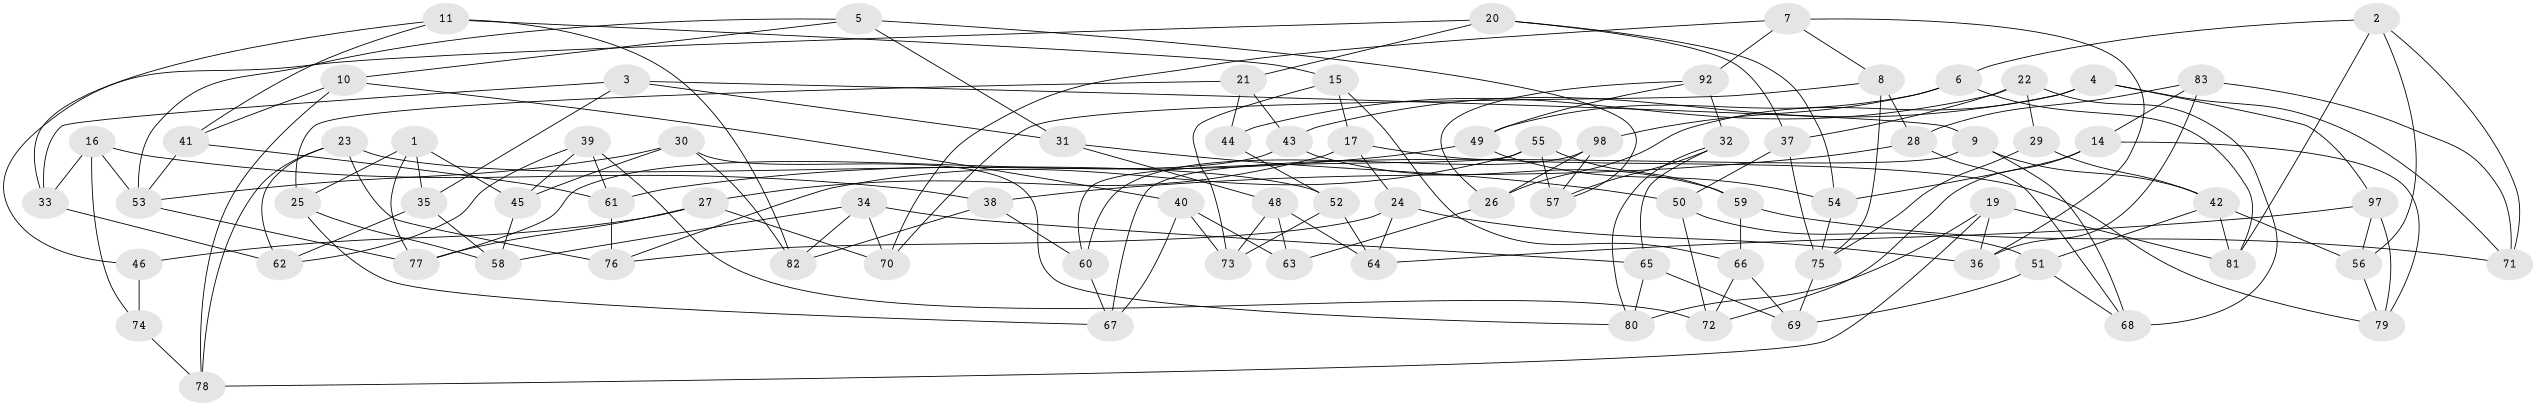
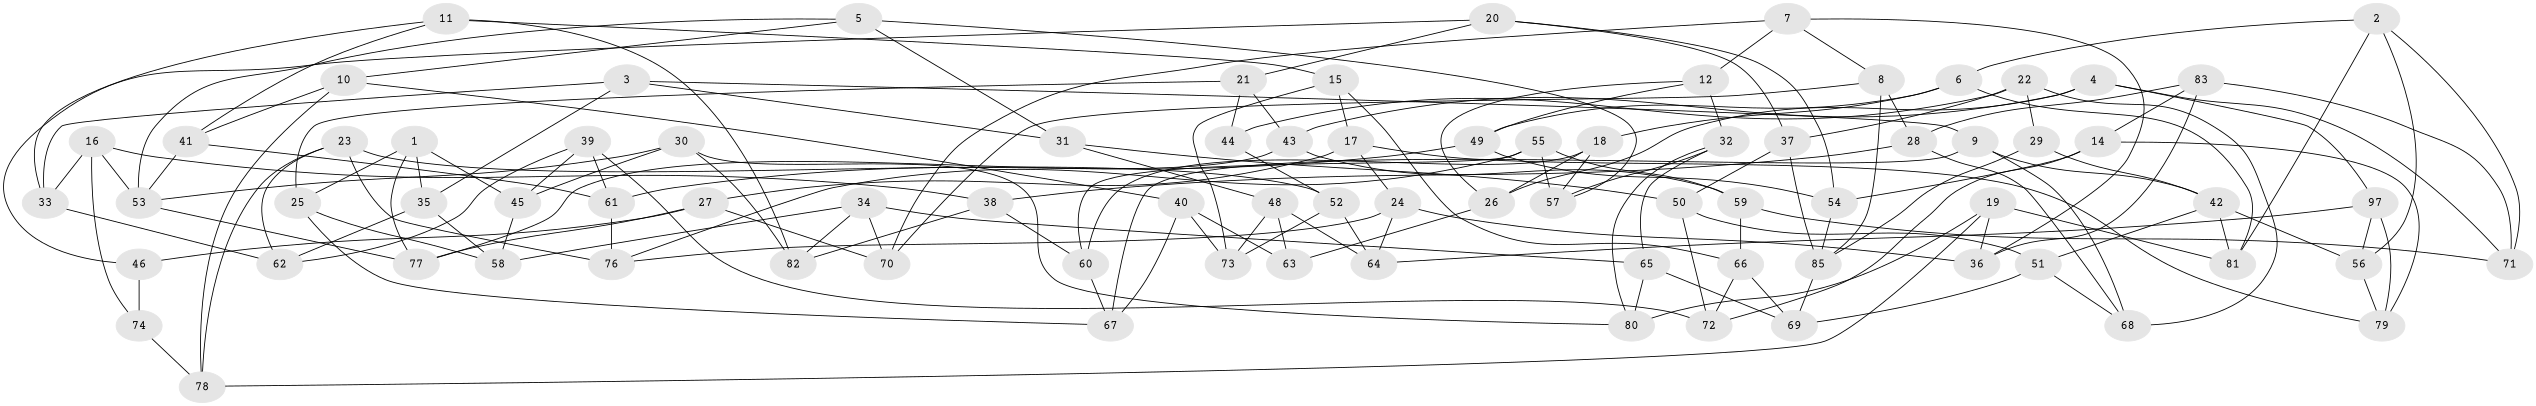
(1706, 80) -> (1706, 80)
(1600, 142) -> (1600, 142)
(1818, 264) -> (1818, 264)
